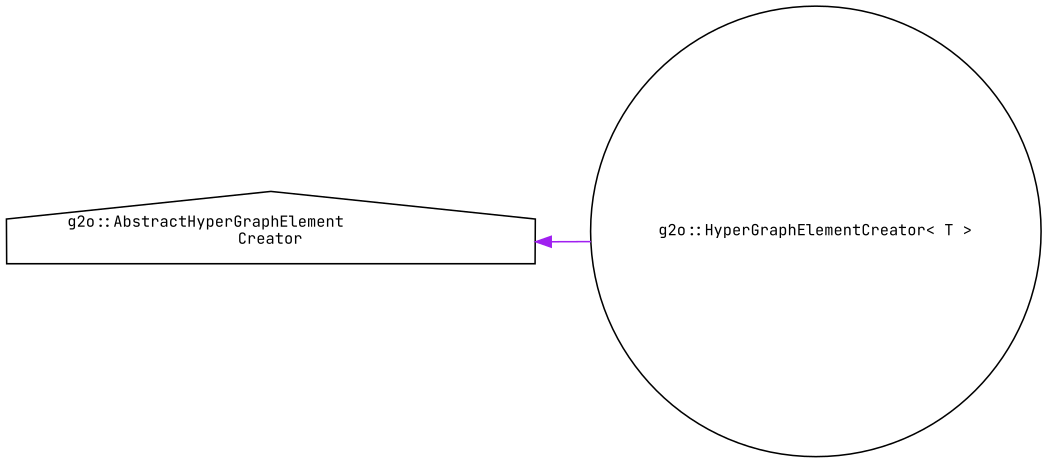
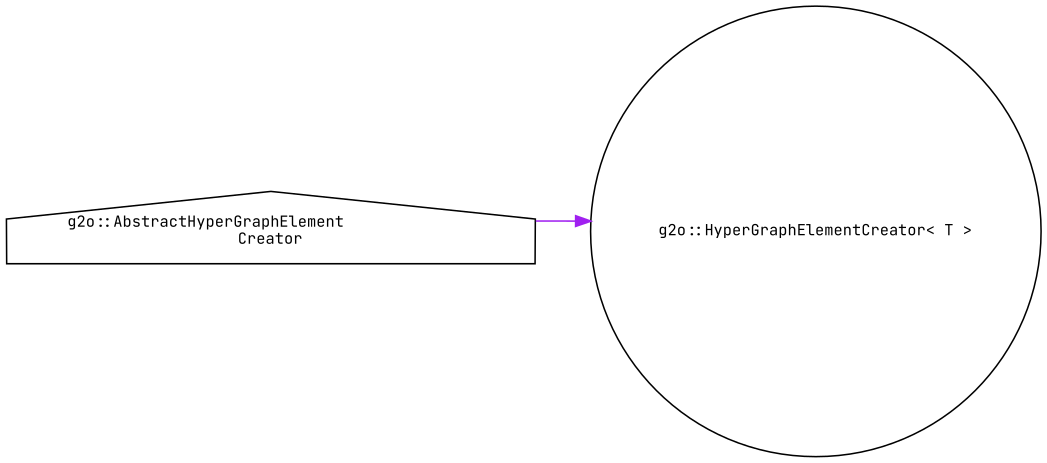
(571, 242) -> (556, 221)
